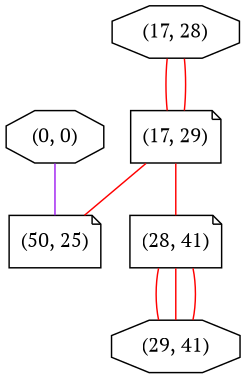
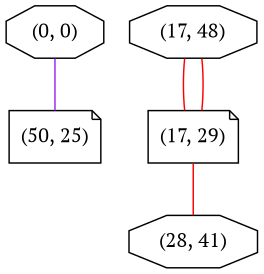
(176, 32) -> (193, 32)
(115, 189) -> none
(176, 242) -> (193, 242)
(176, 346) -> none
